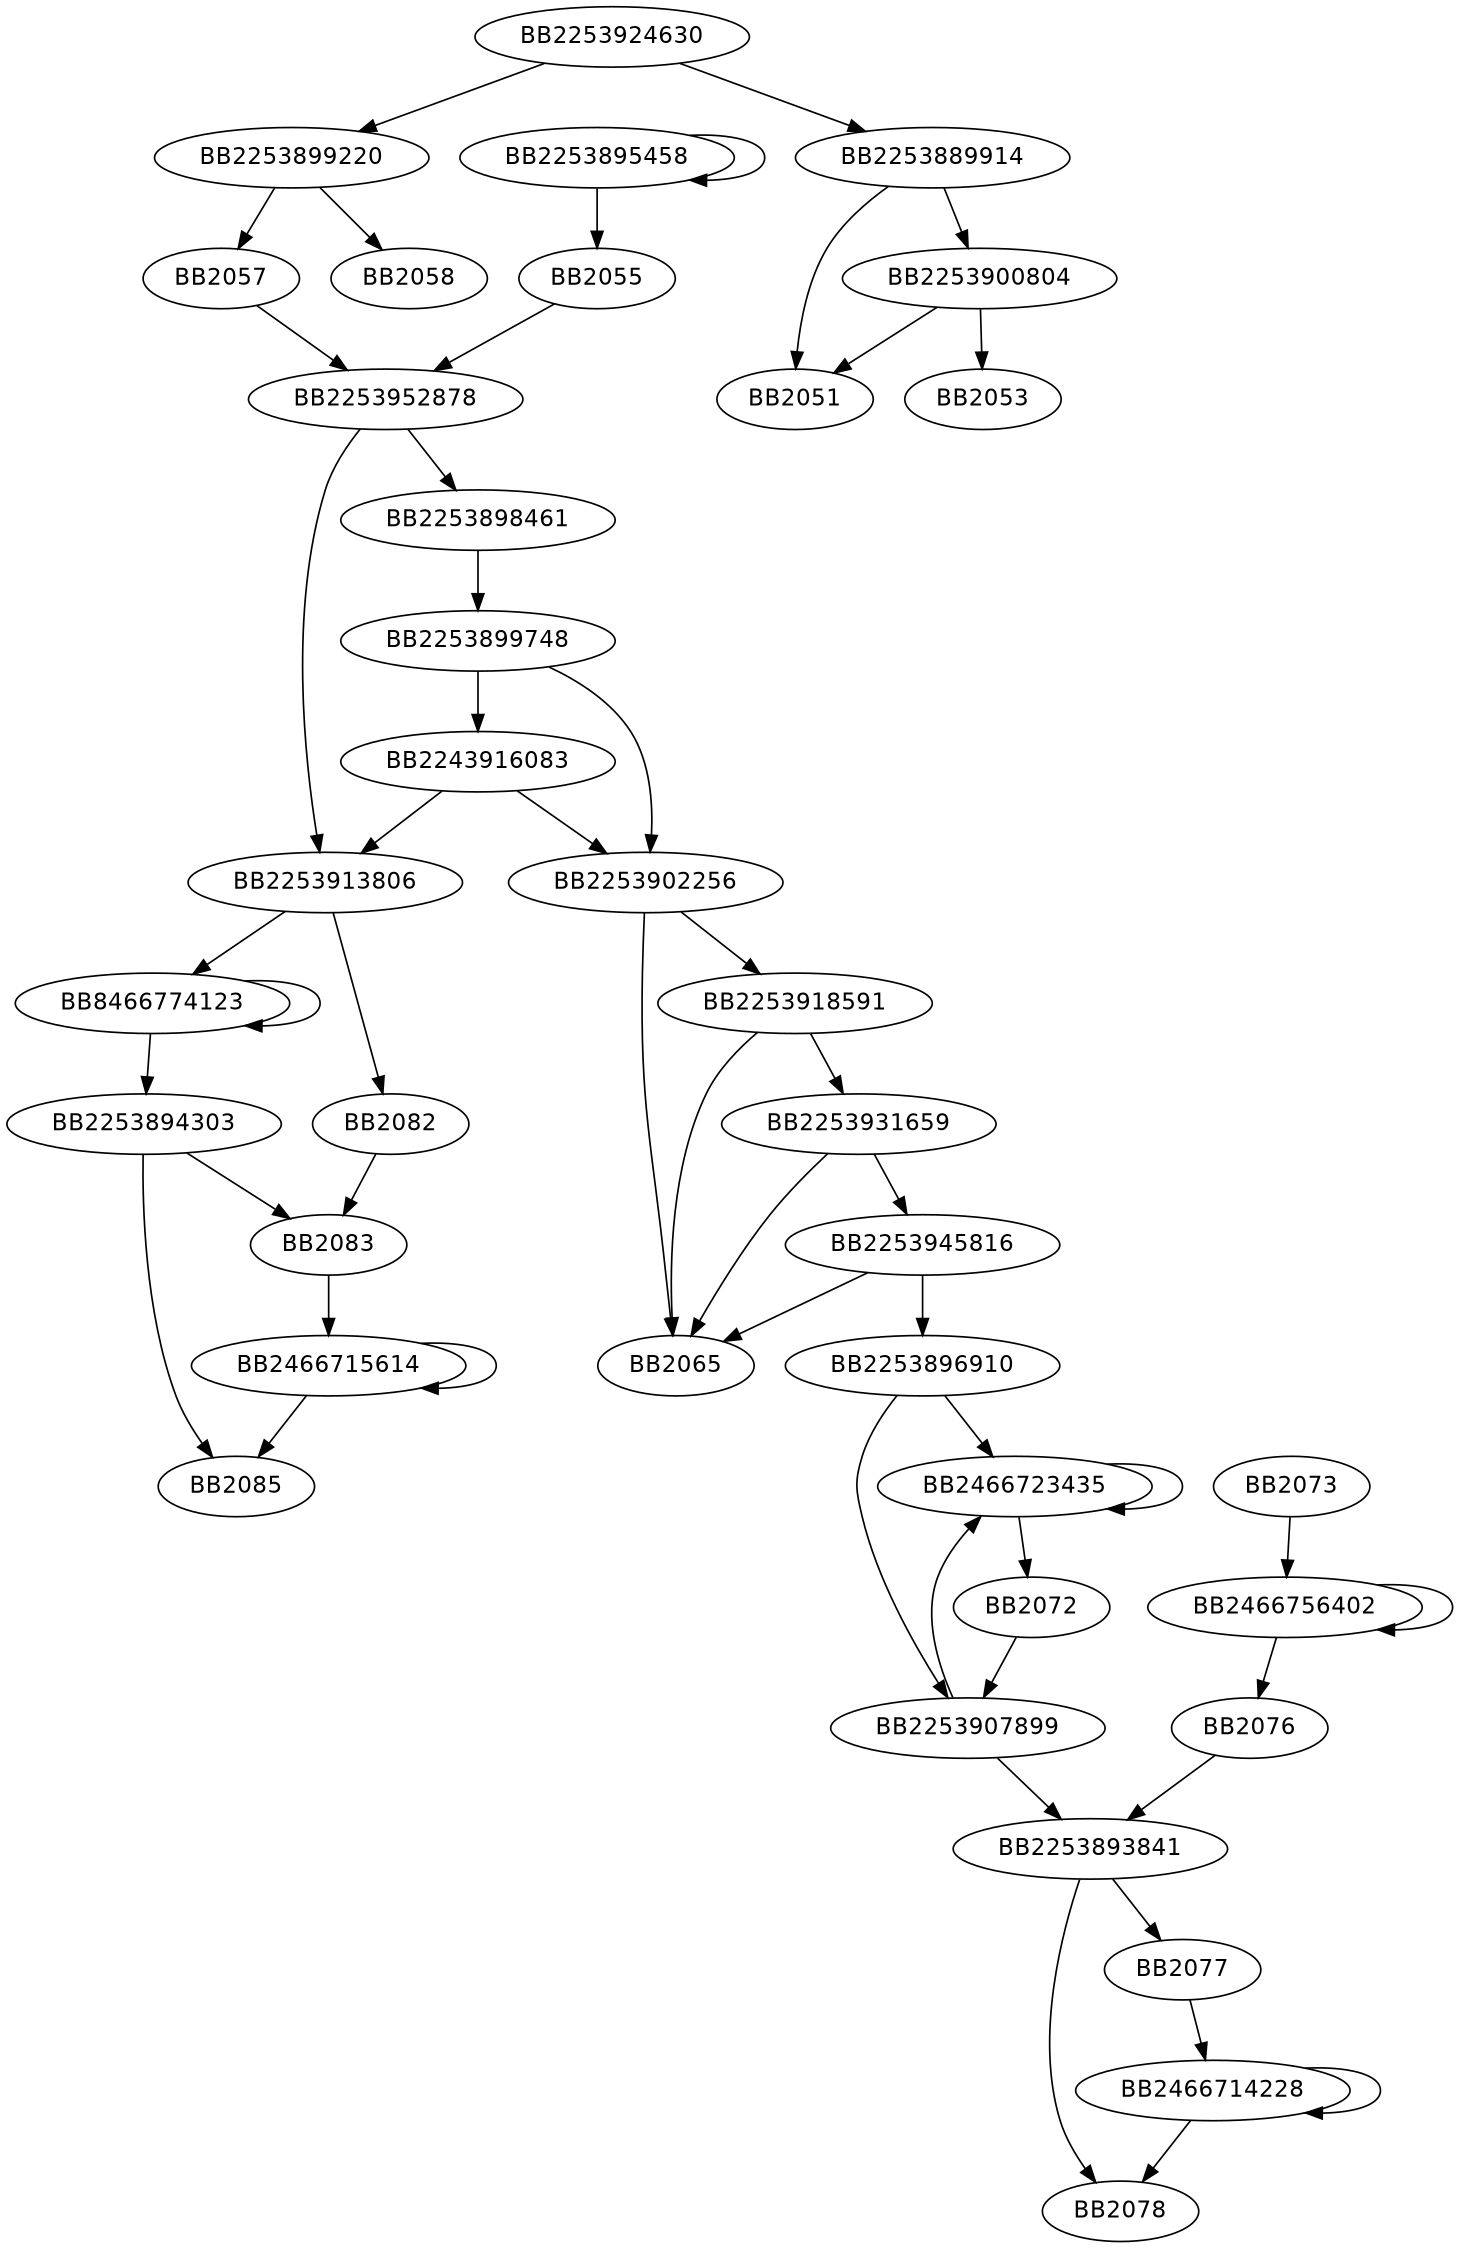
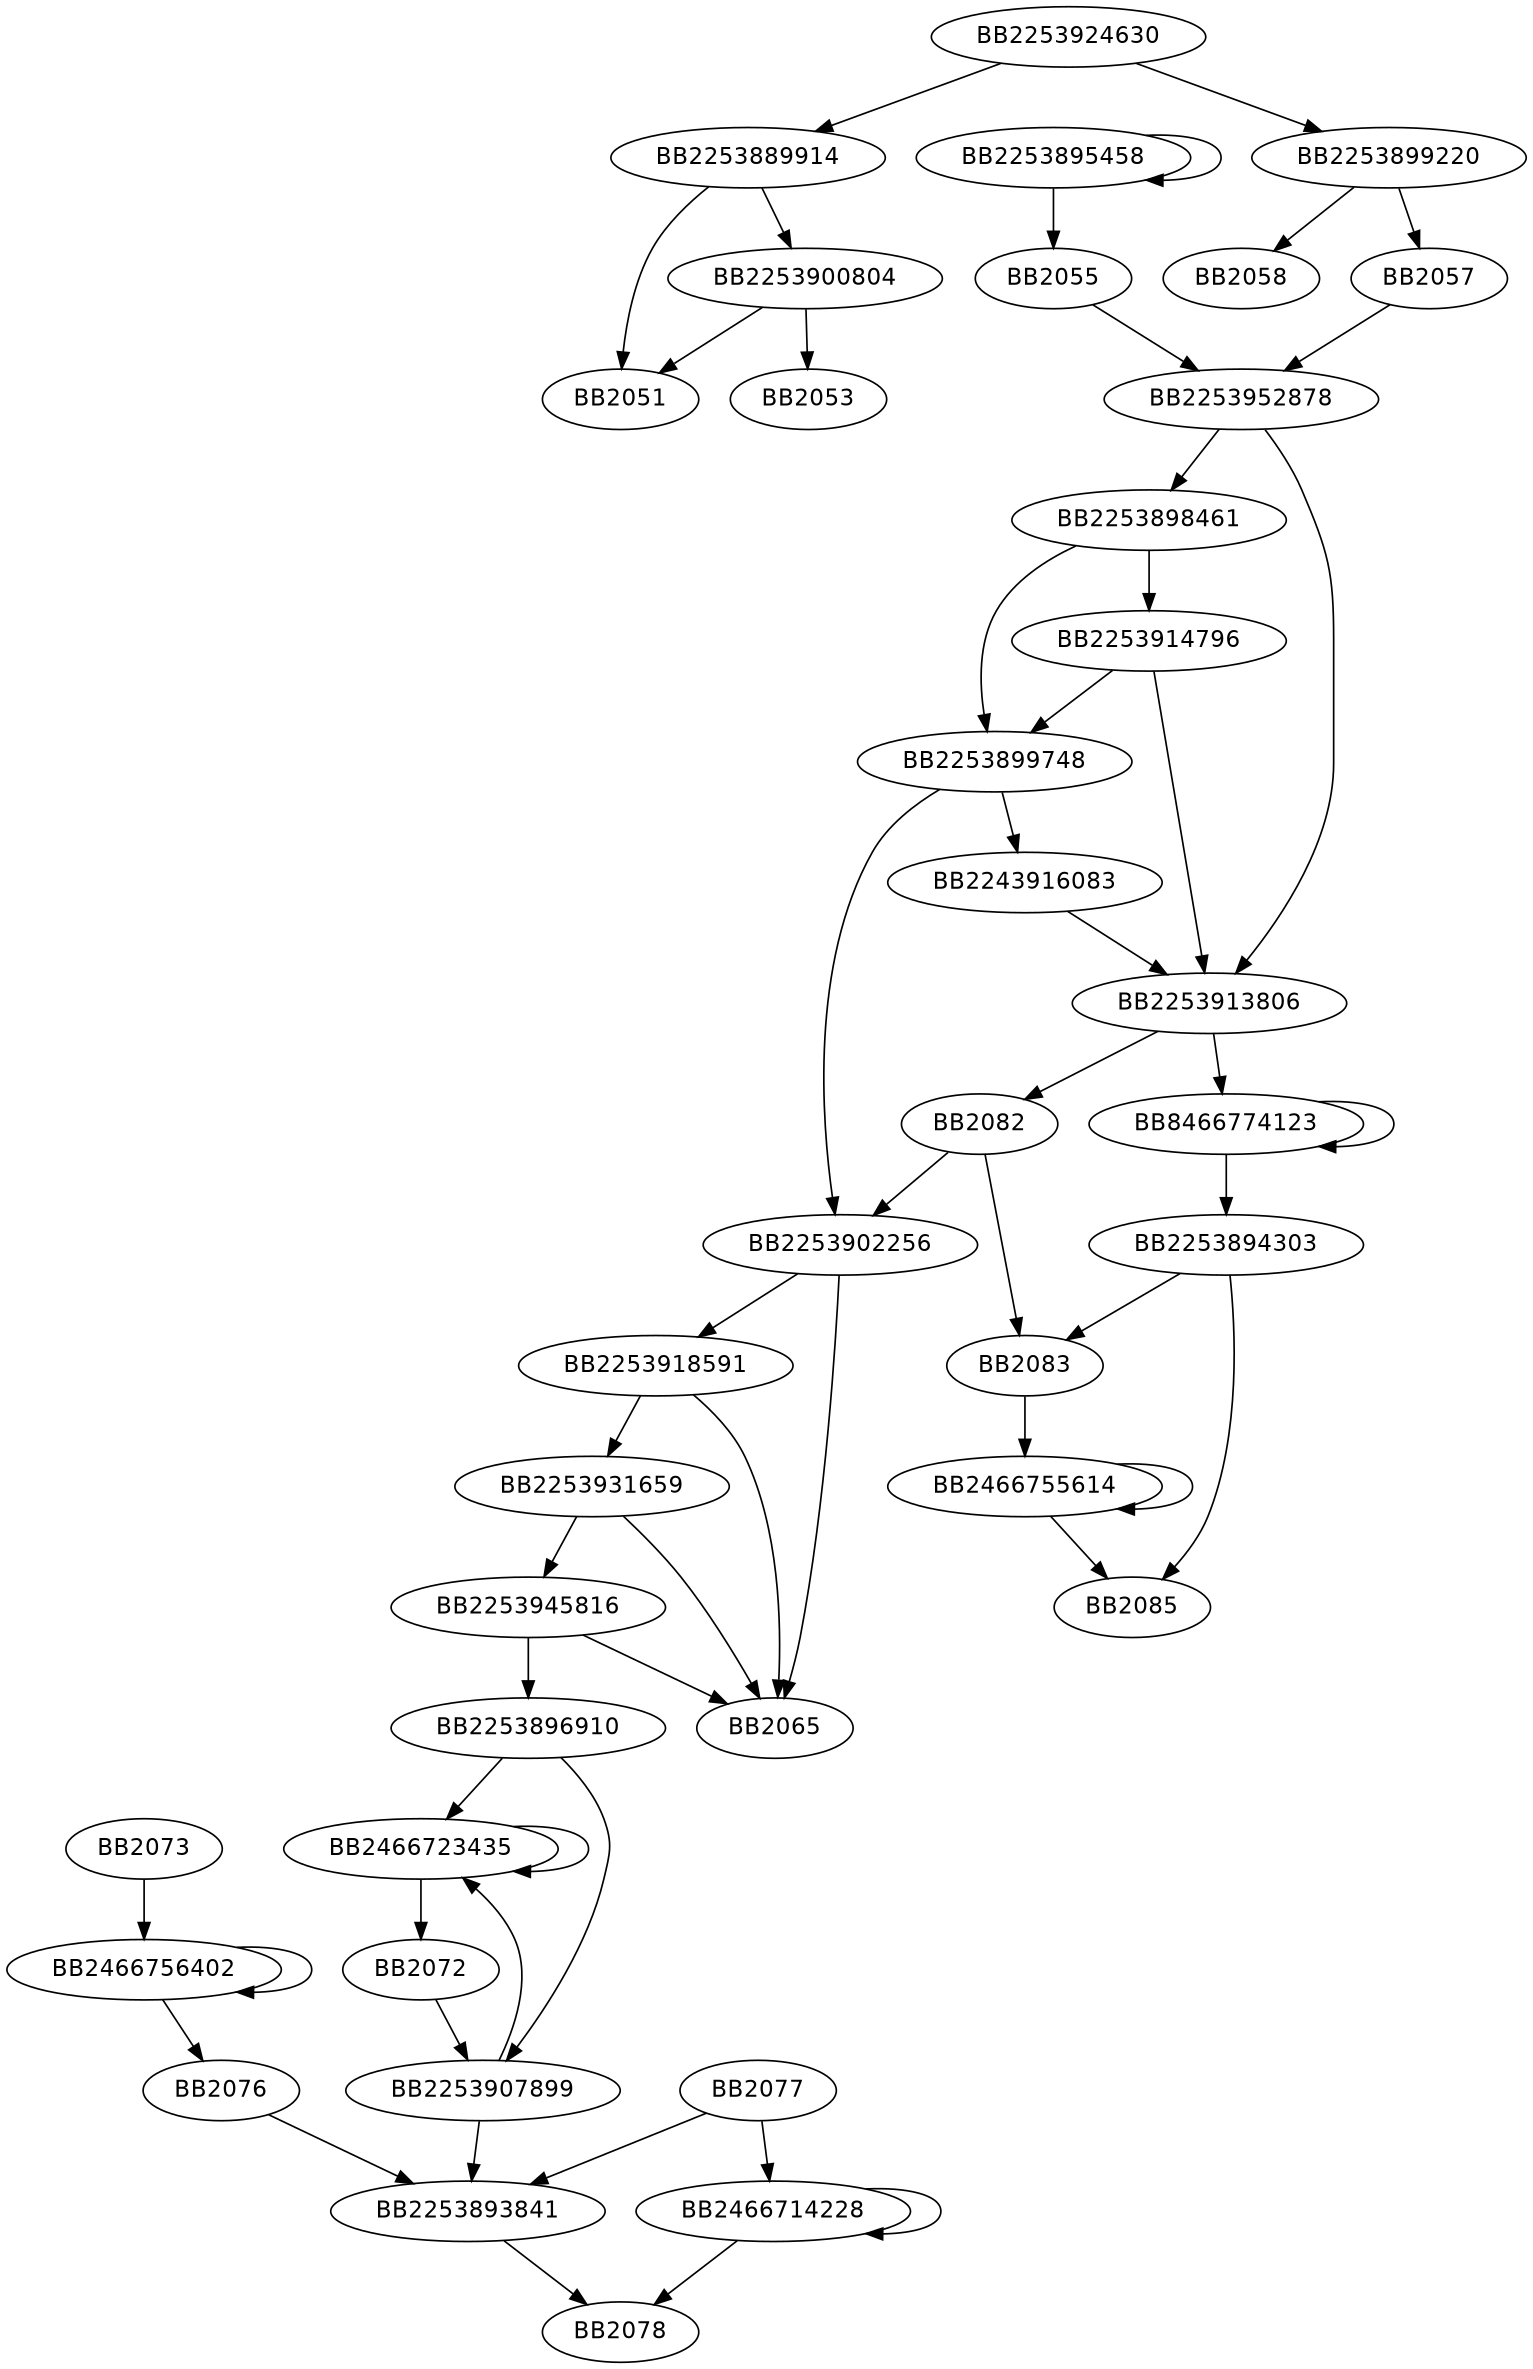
none -> (1149, 641)
(555, 817) -> (917, 1178)
(329, 1366) -> (1025, 1487)
(1131, 1903) -> (626, 2146)
